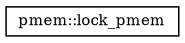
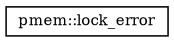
(92, 21) -> (87, 21)
